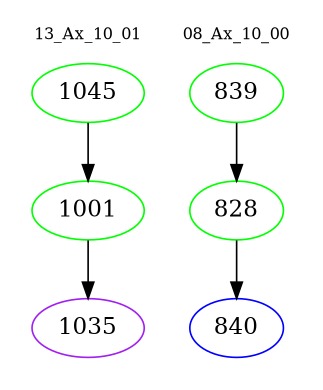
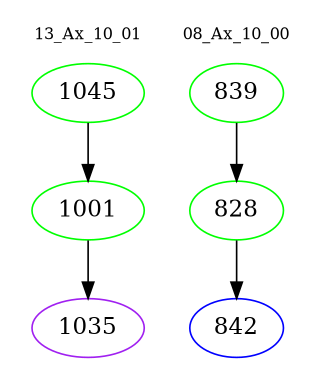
(237, 328) -> (237, 328)
